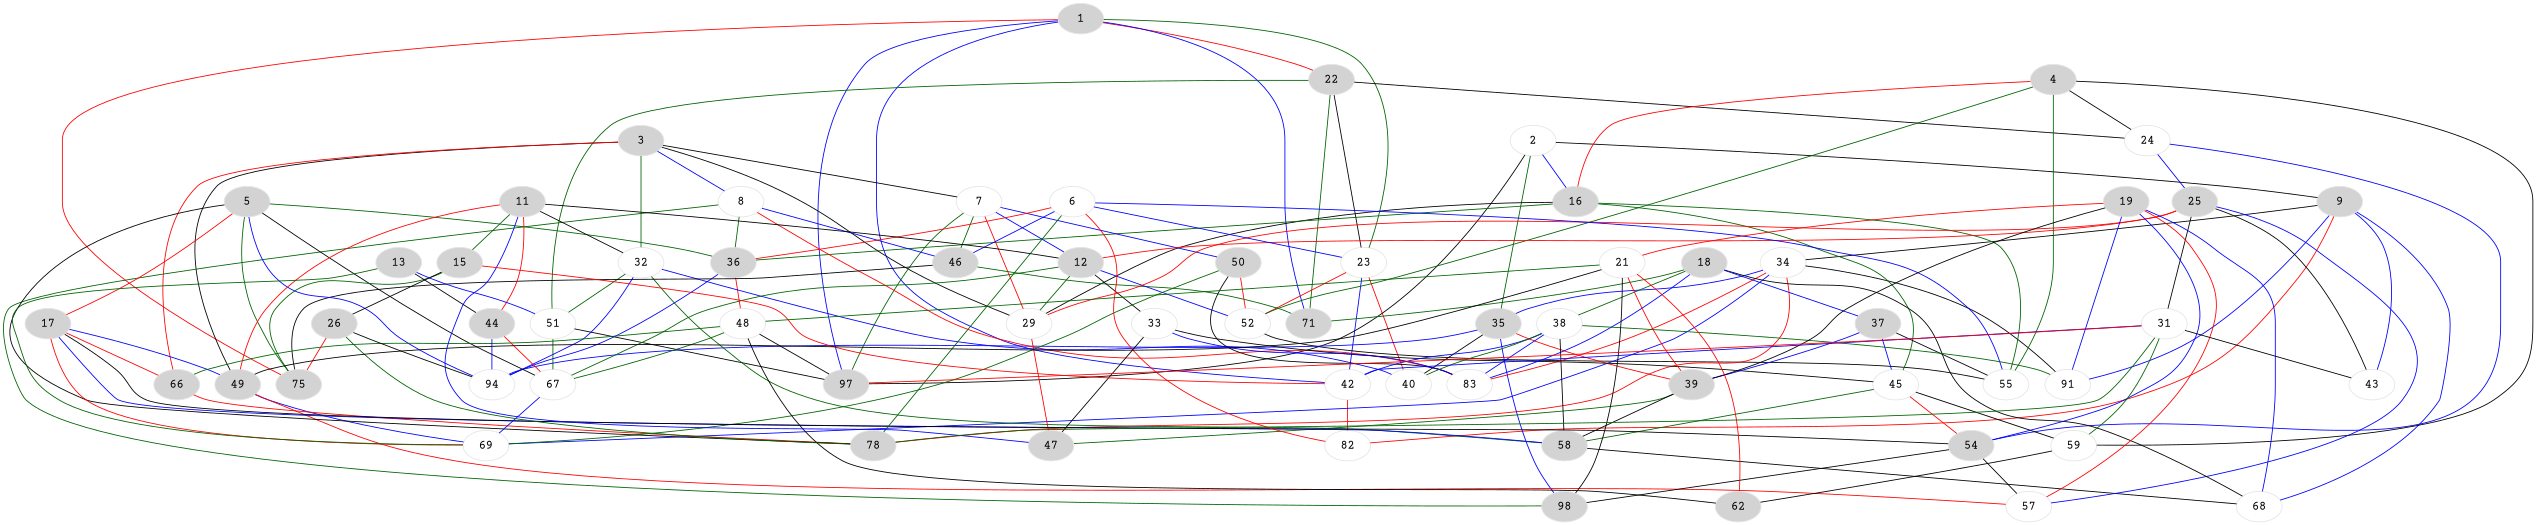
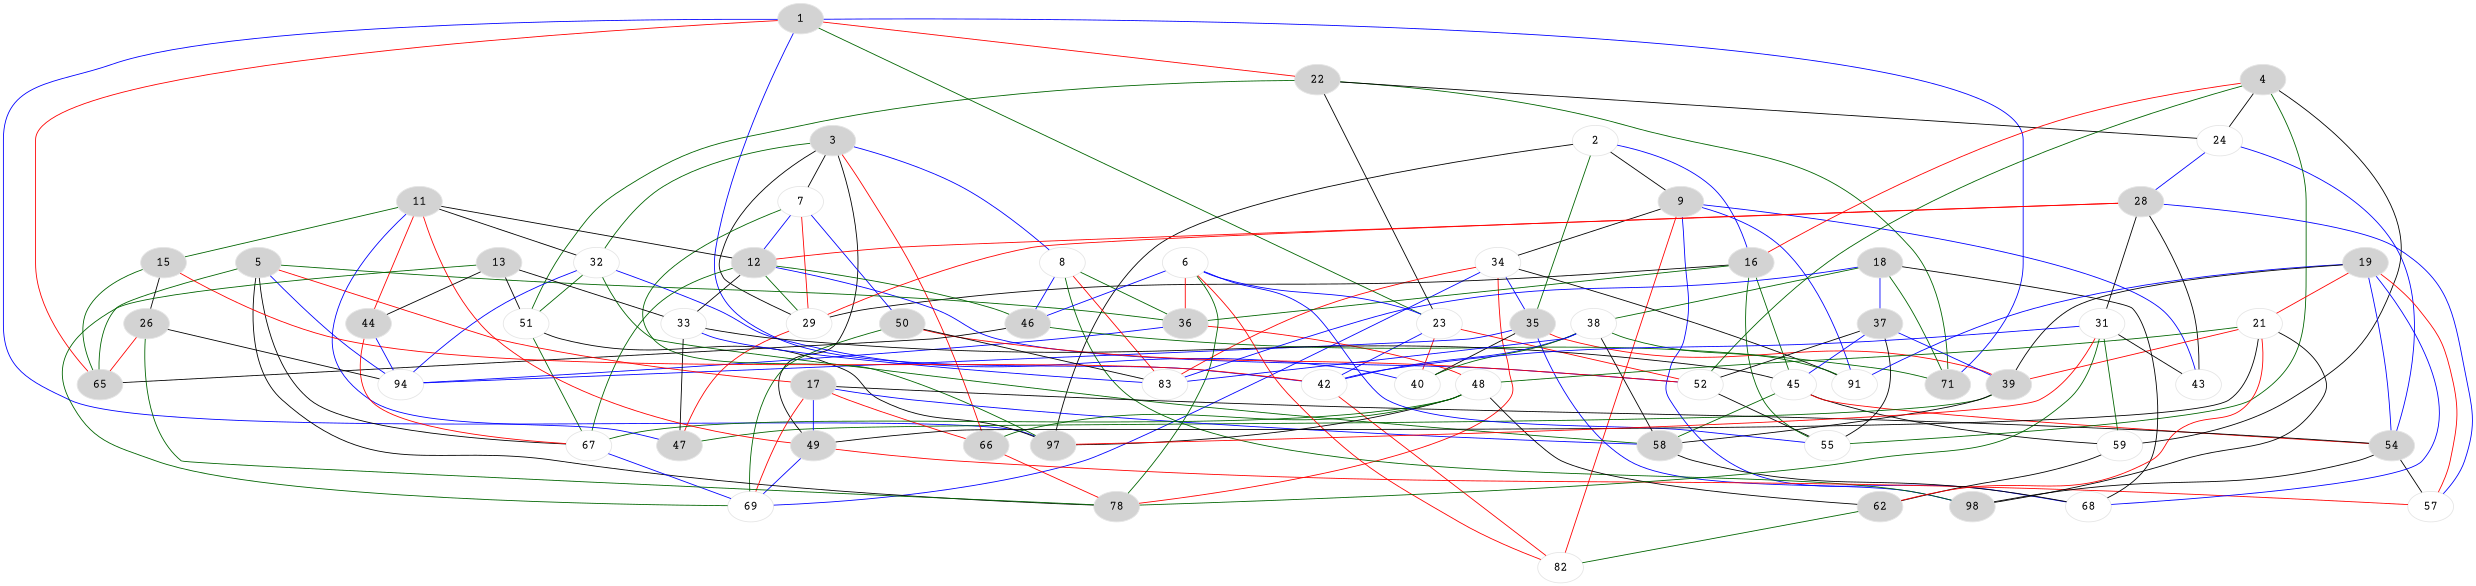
(2195, 202) -> (2141, 202)
(967, 232) -> (888, 284)
none -> (591, 293)
(482, 295) -> (512, 292)
none -> (1790, 354)
(299, 385) -> (100, 385)
none -> (1720, 537)
